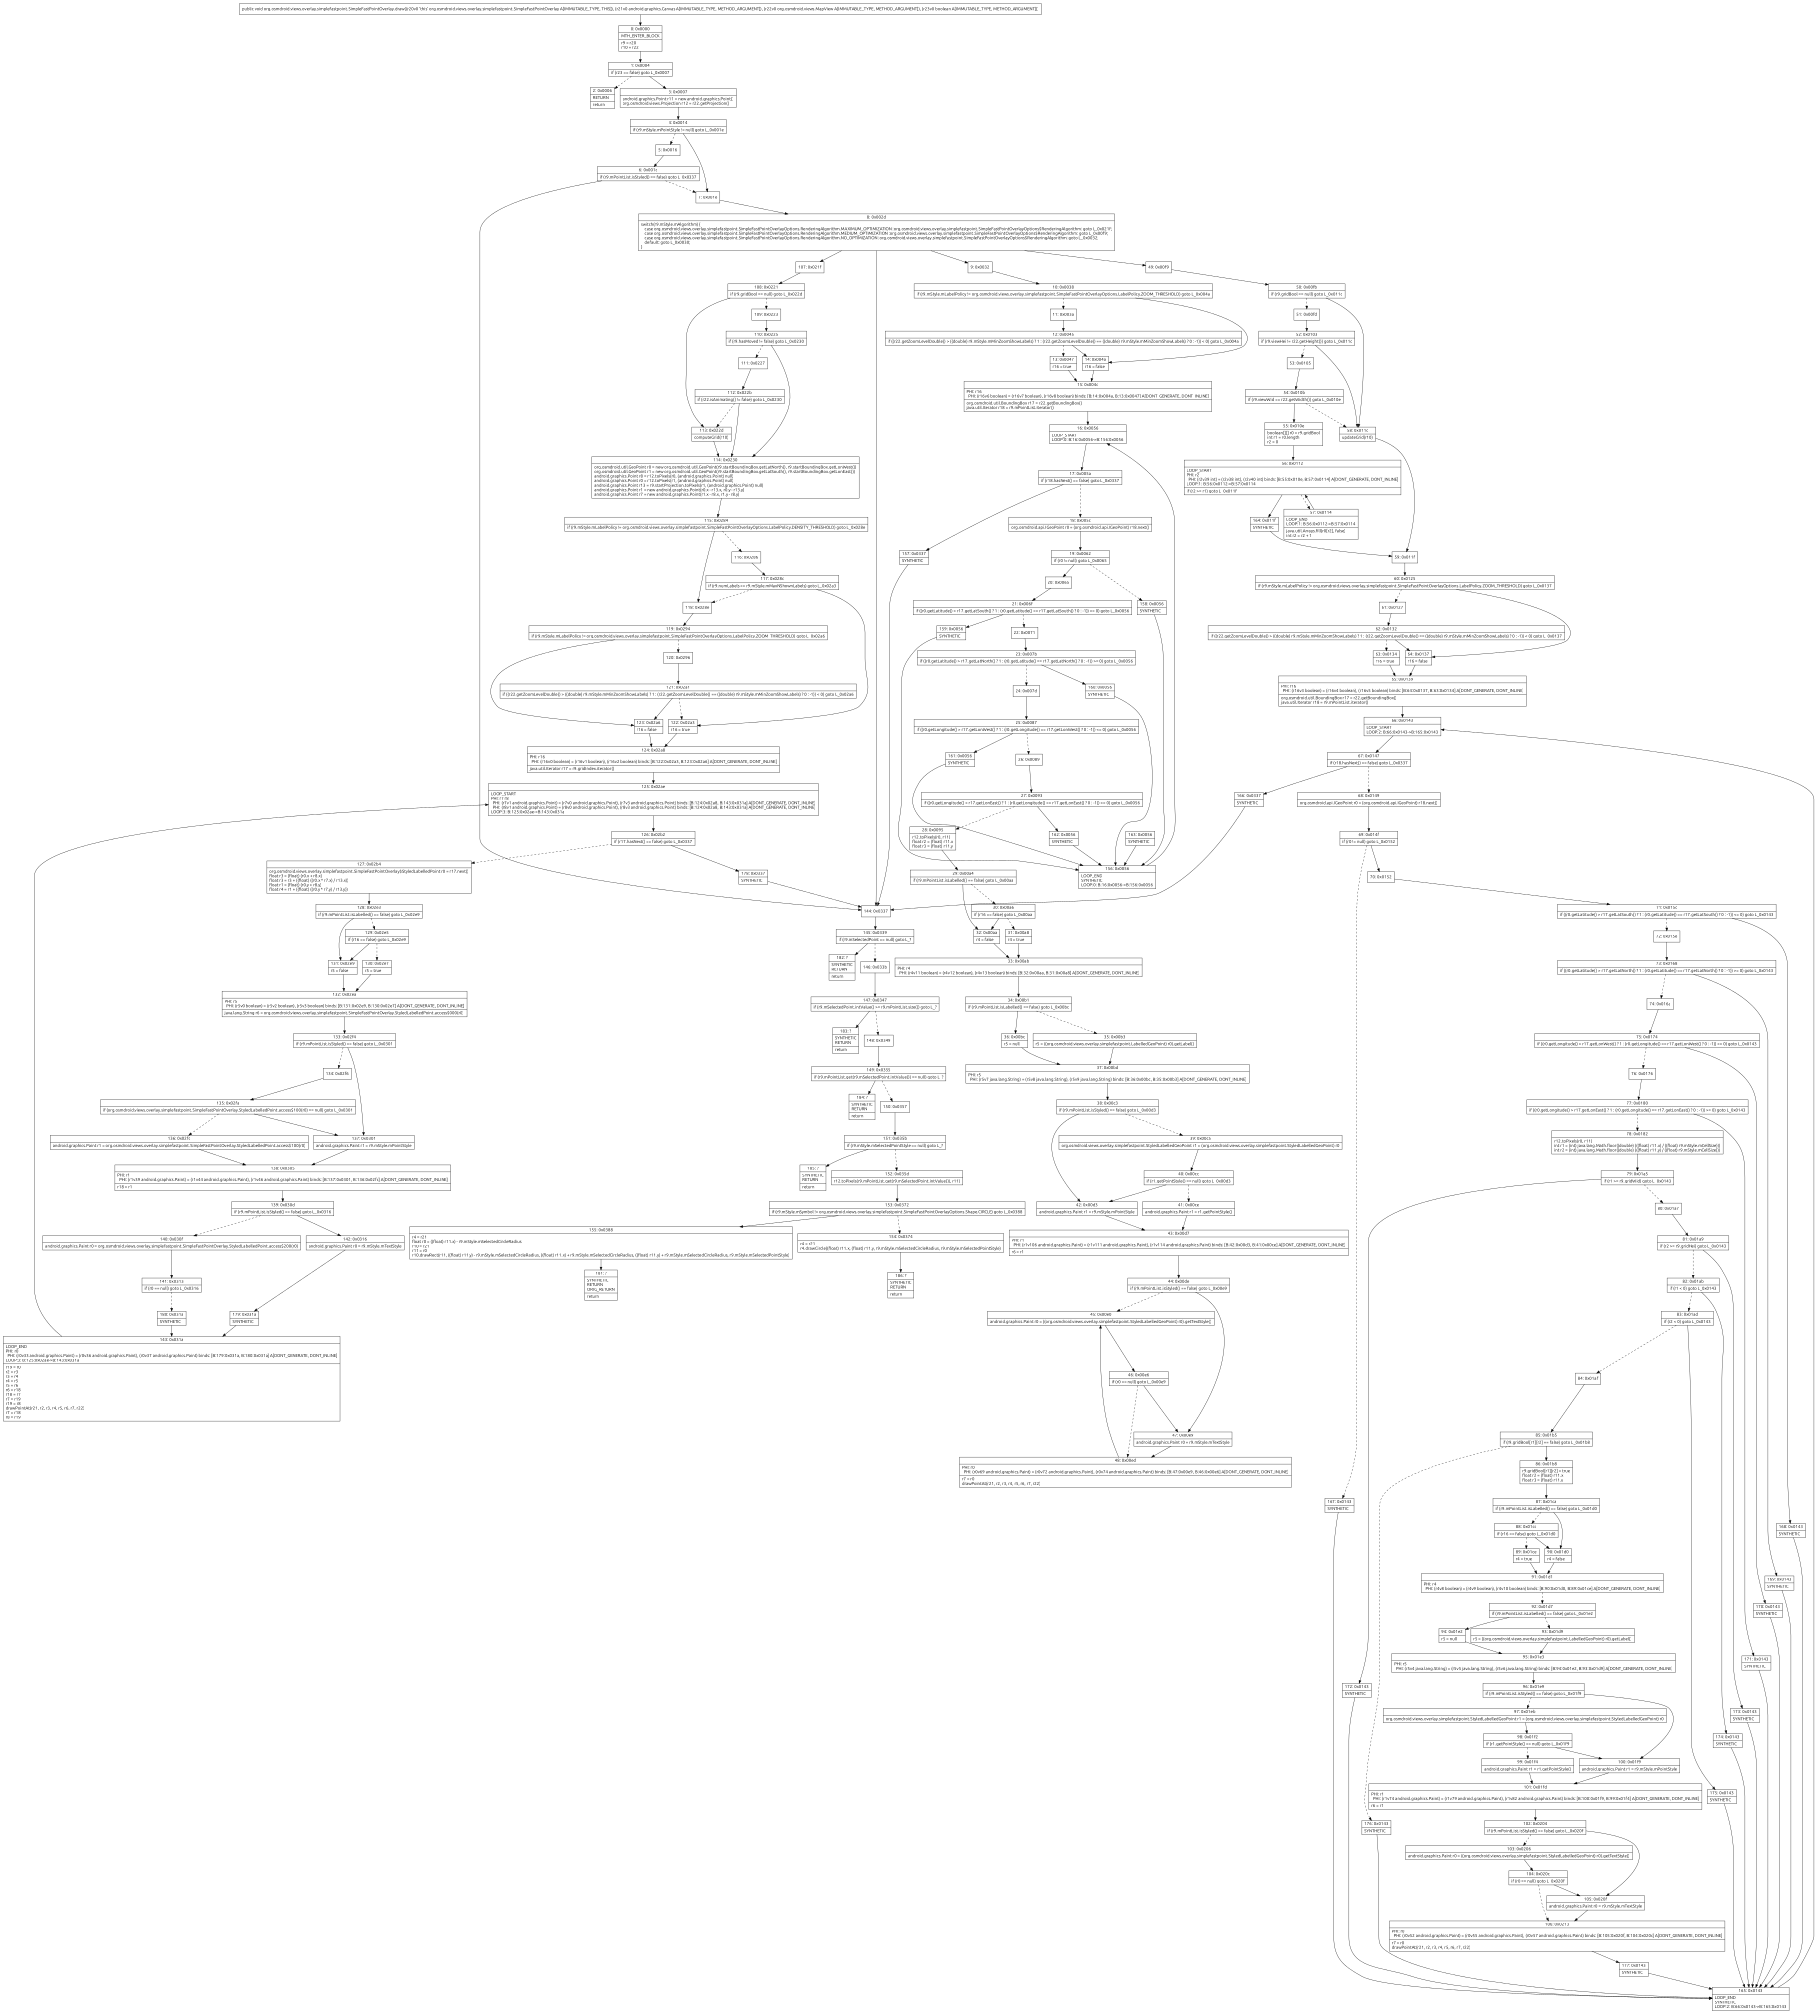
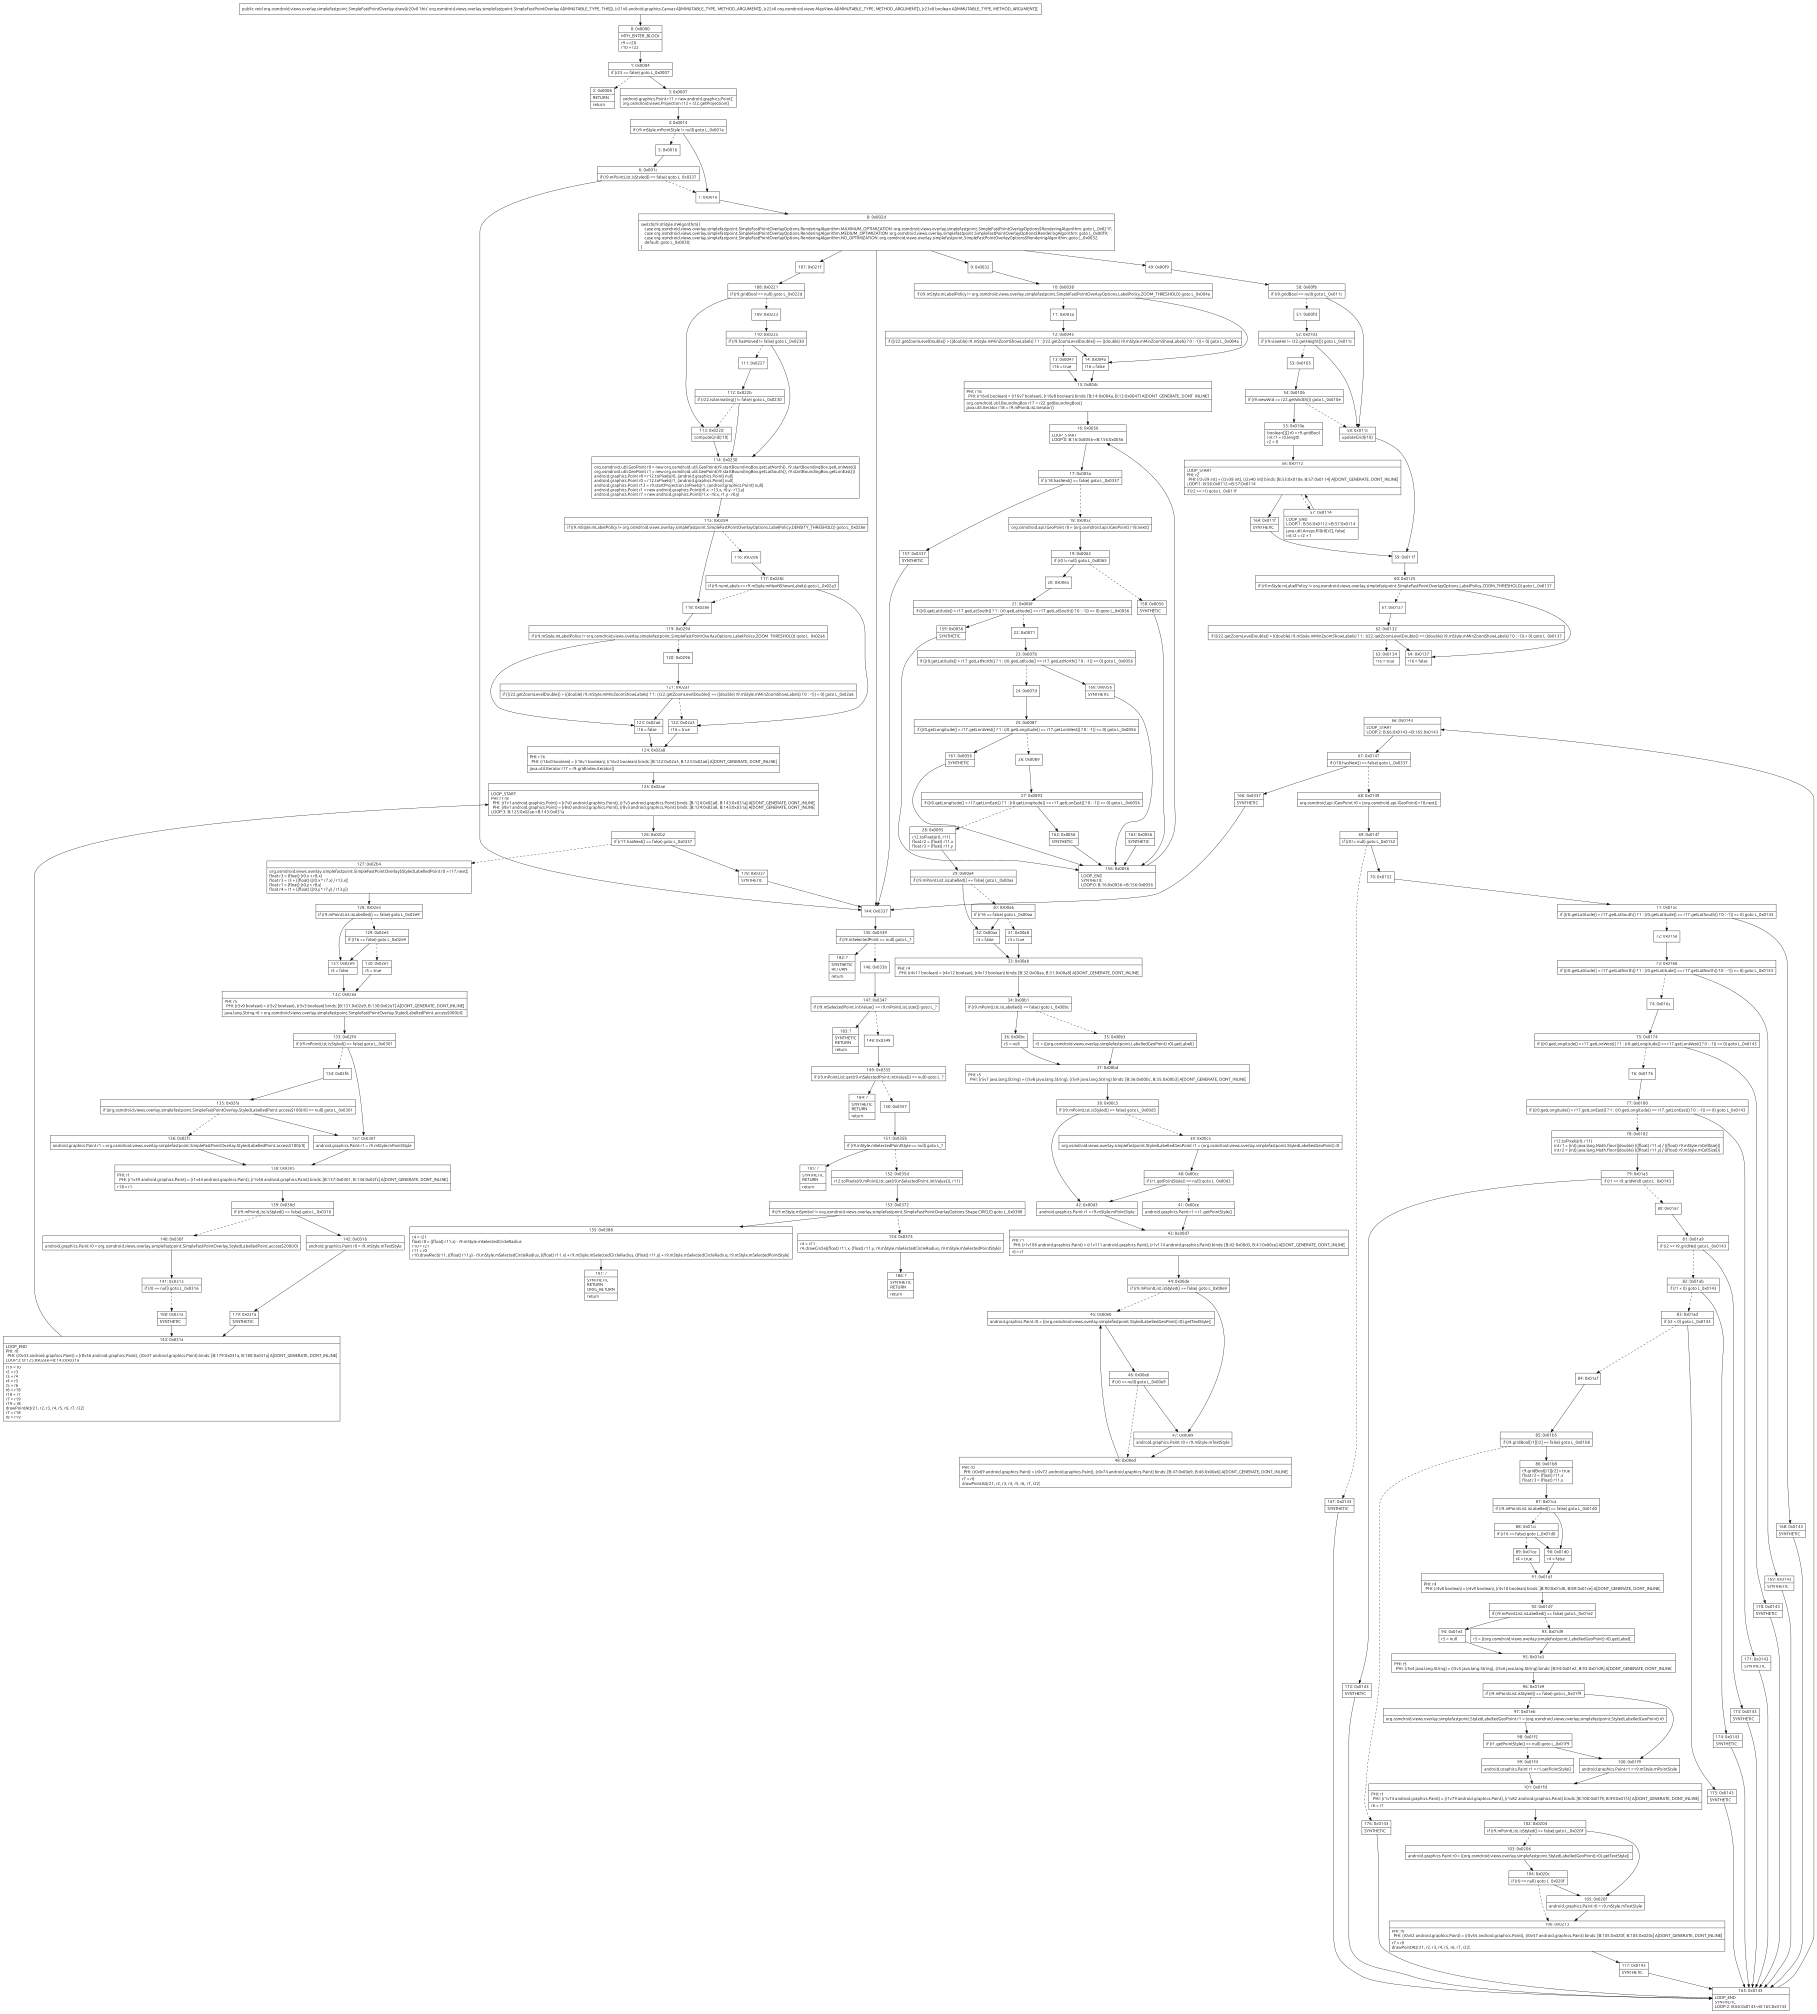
(1402, 691) -> none
(1542, 1596) -> (1542, 1596)
